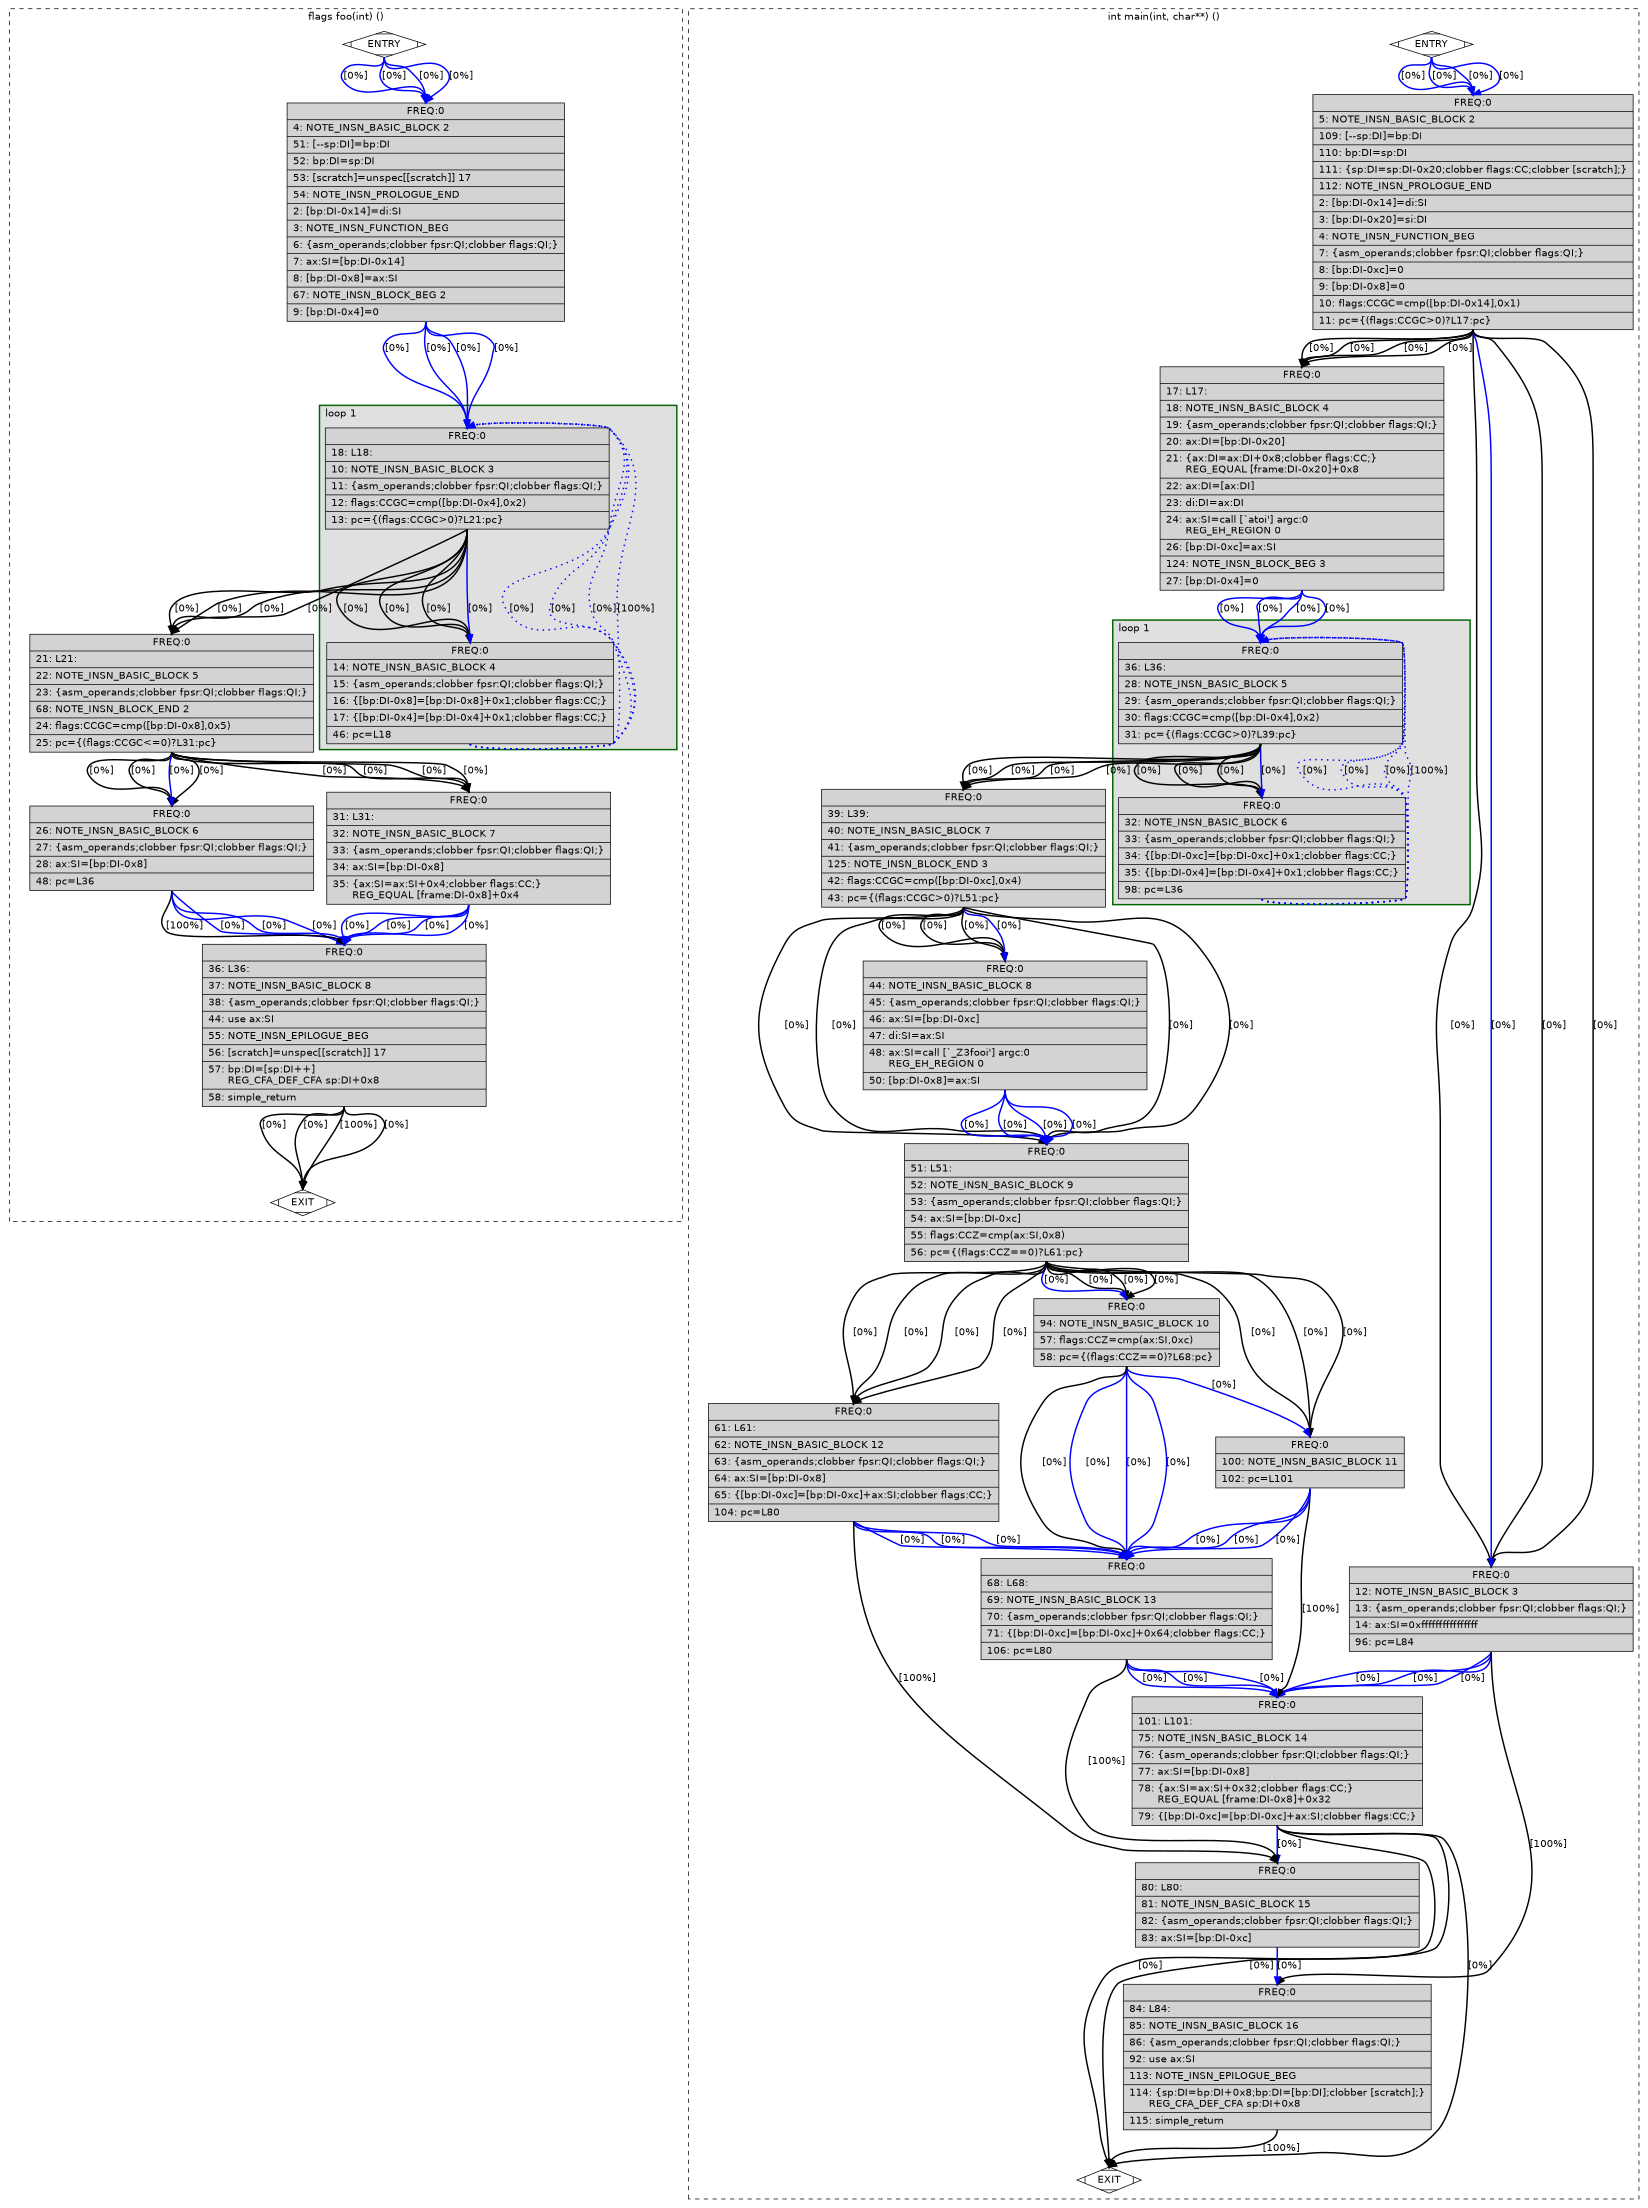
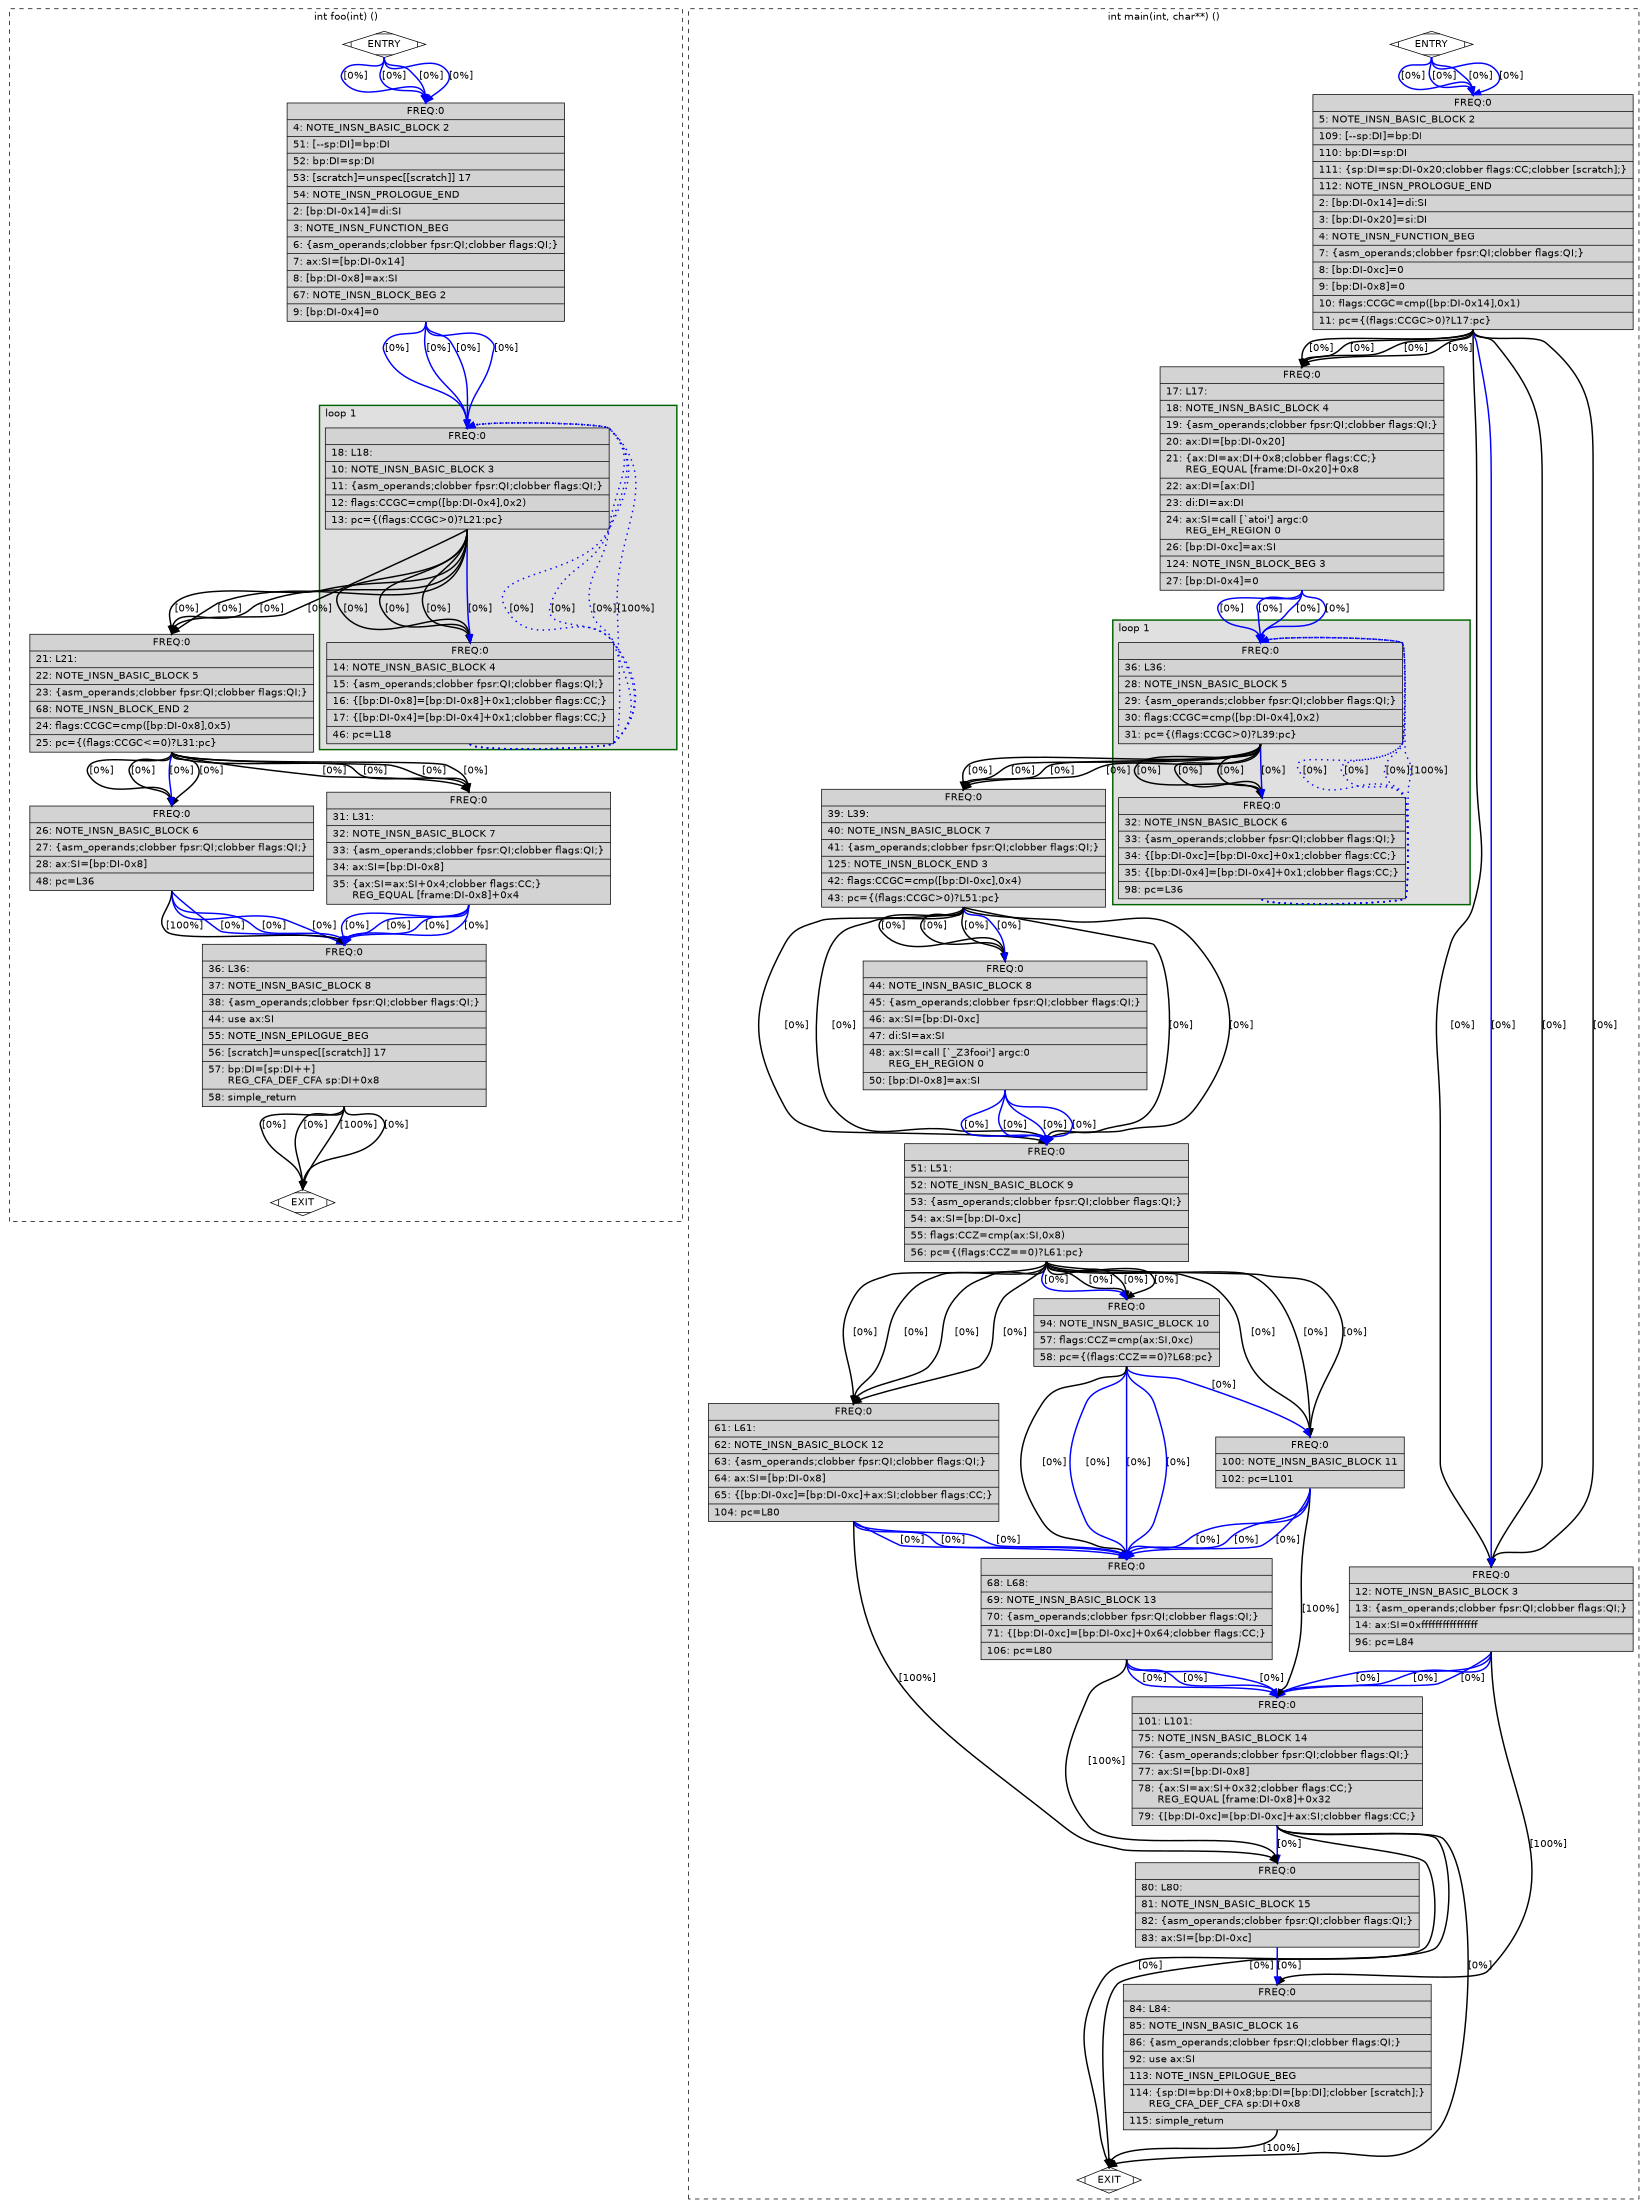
(346, 17) -> (346, 17)
